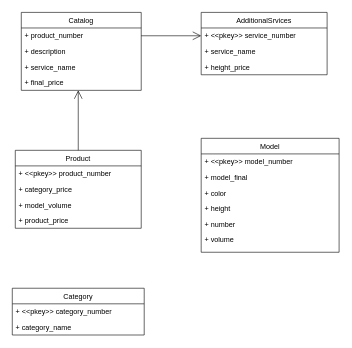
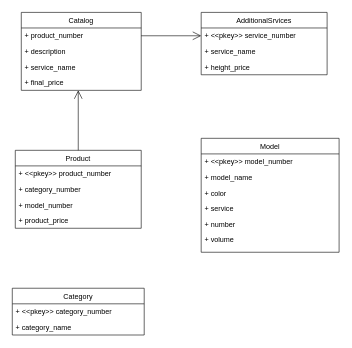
(227, 178) -> (227, 178)
(49, 190) -> (52, 190)
(44, 205) -> (45, 205)
(219, 209) -> (221, 209)
